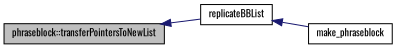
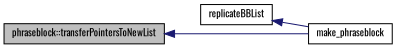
(186, 21) -> (242, 34)
